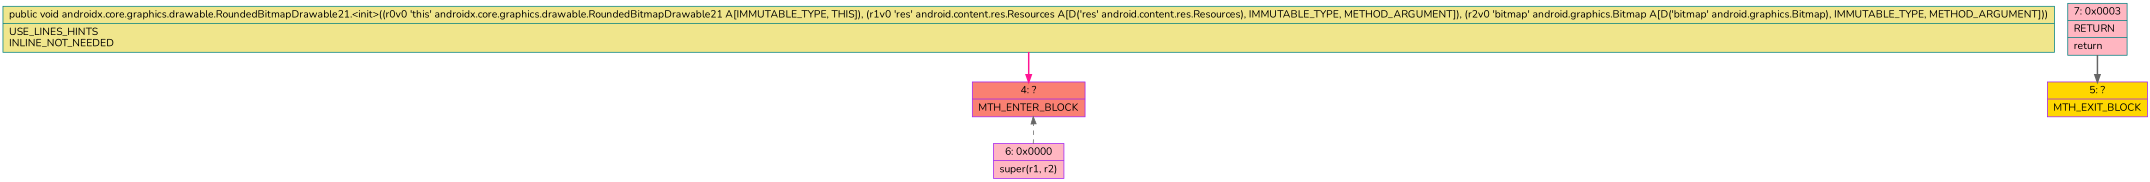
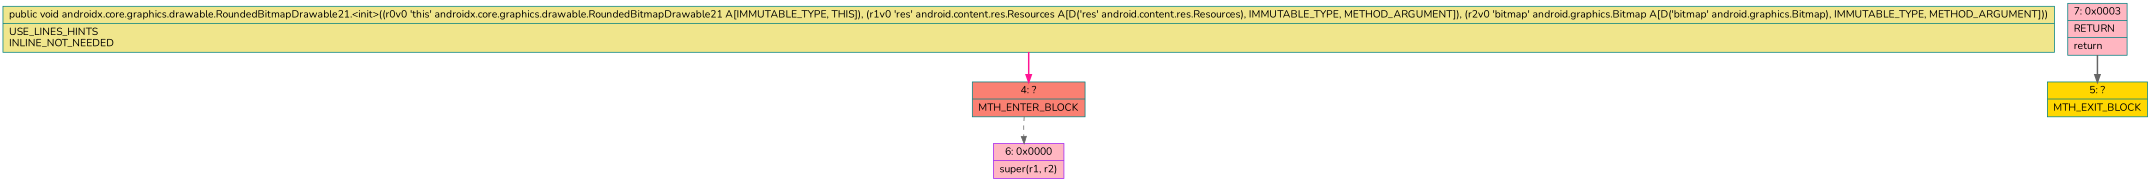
(1029, 99) -> (1029, 99)
(2097, 99) -> (2097, 99)
(1034, 134) -> (1024, 126)
